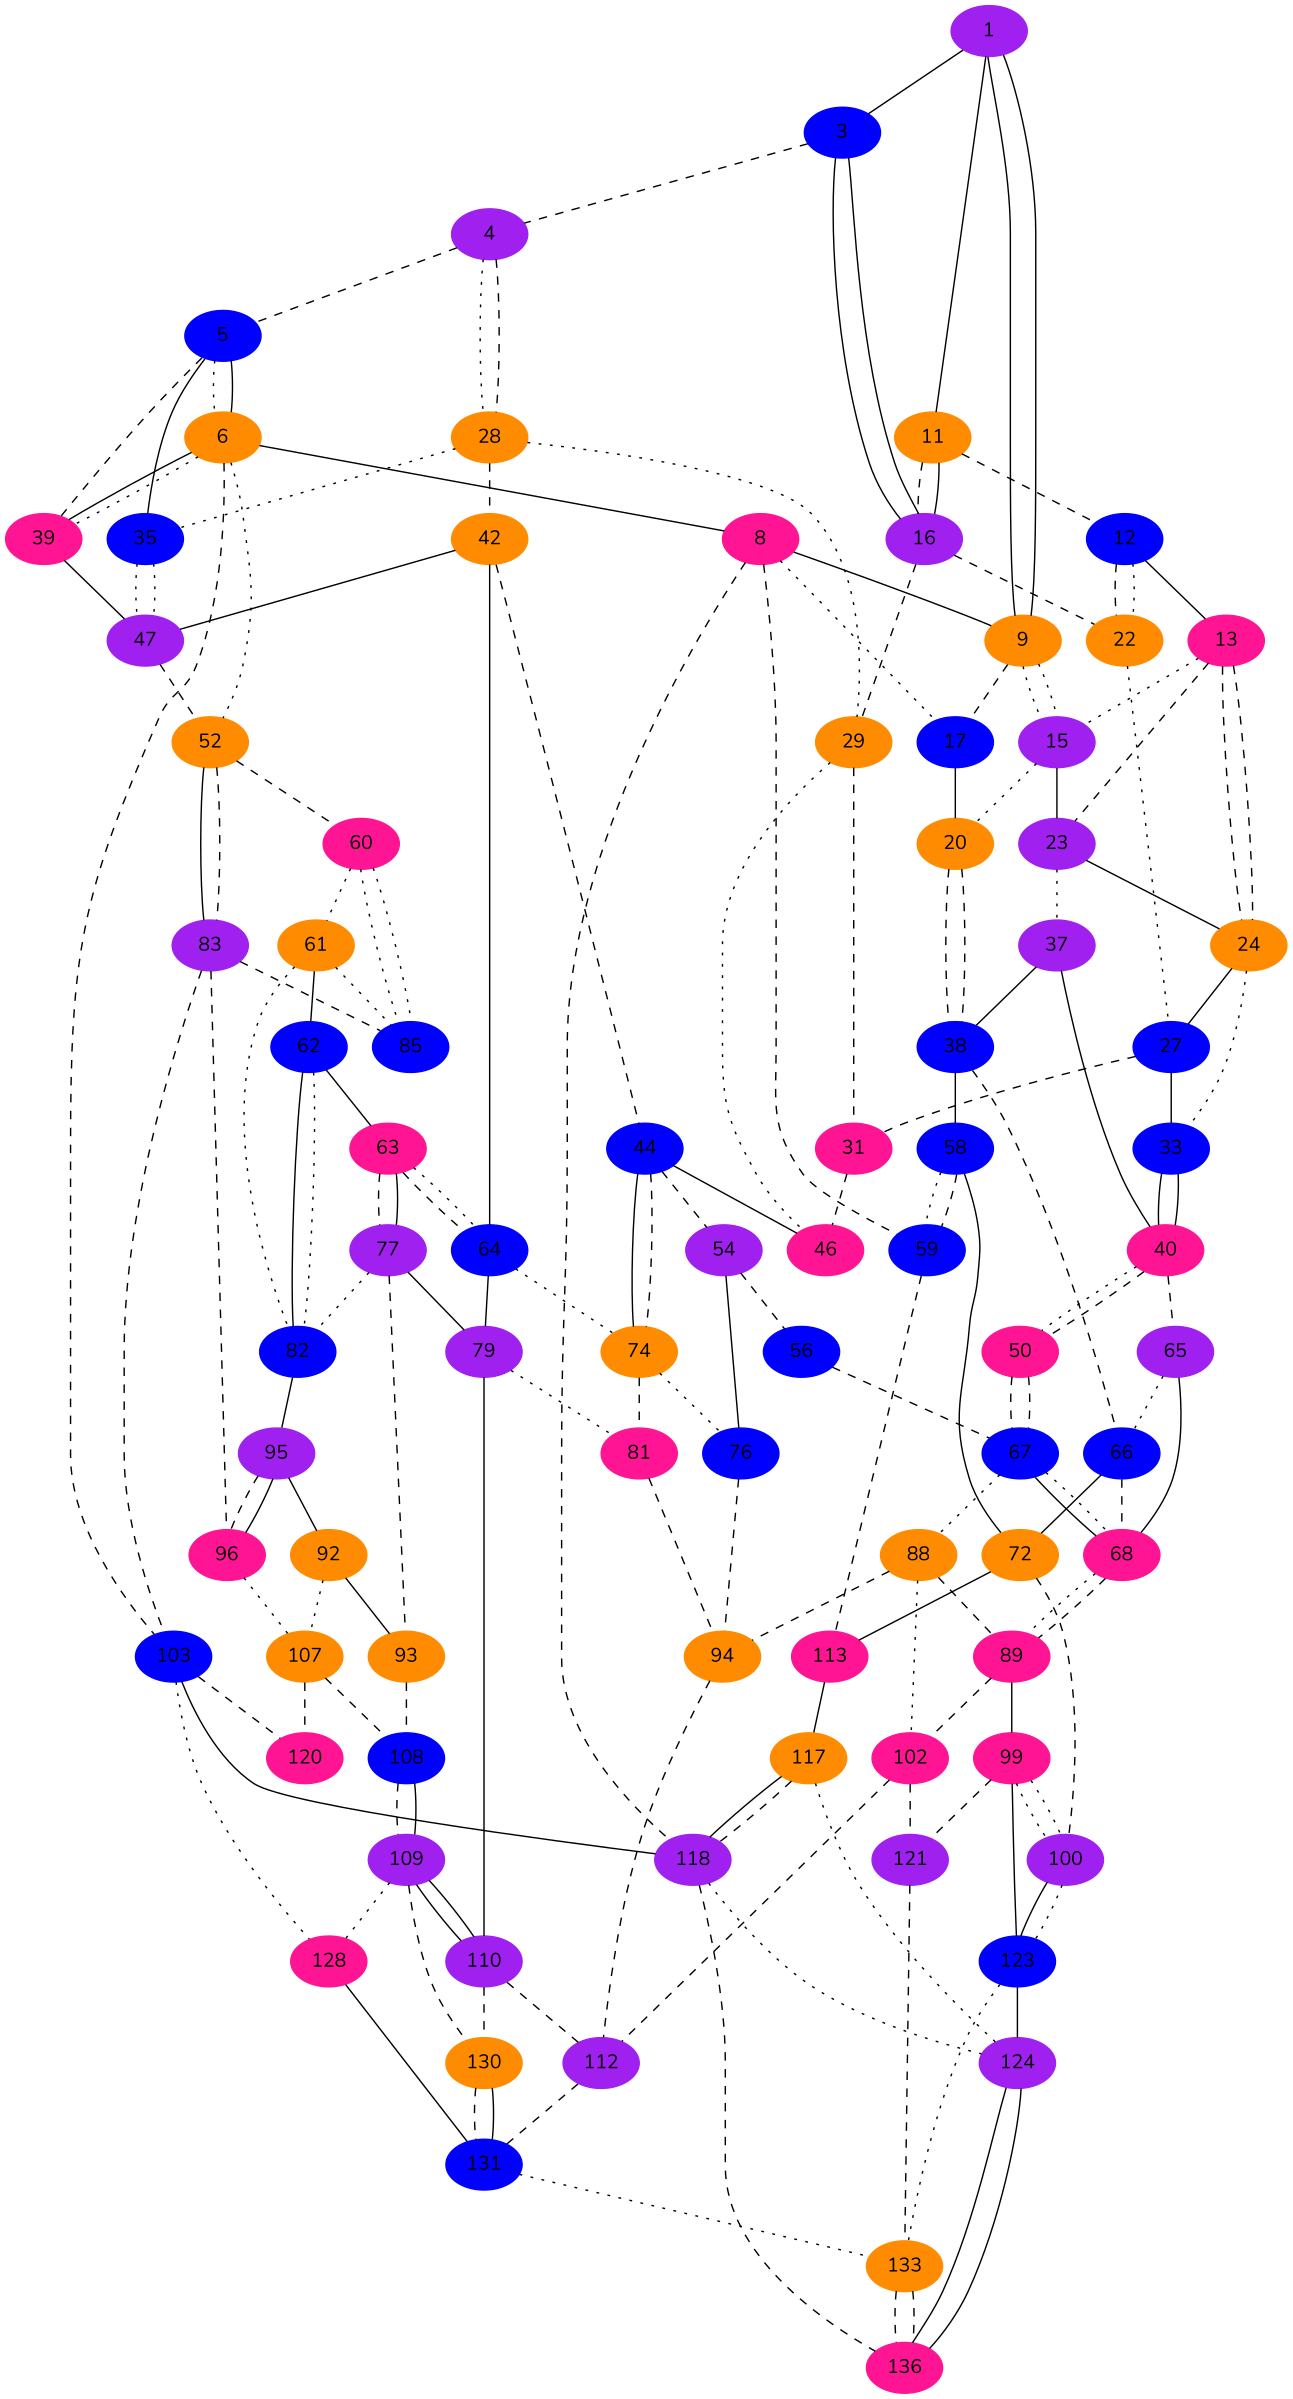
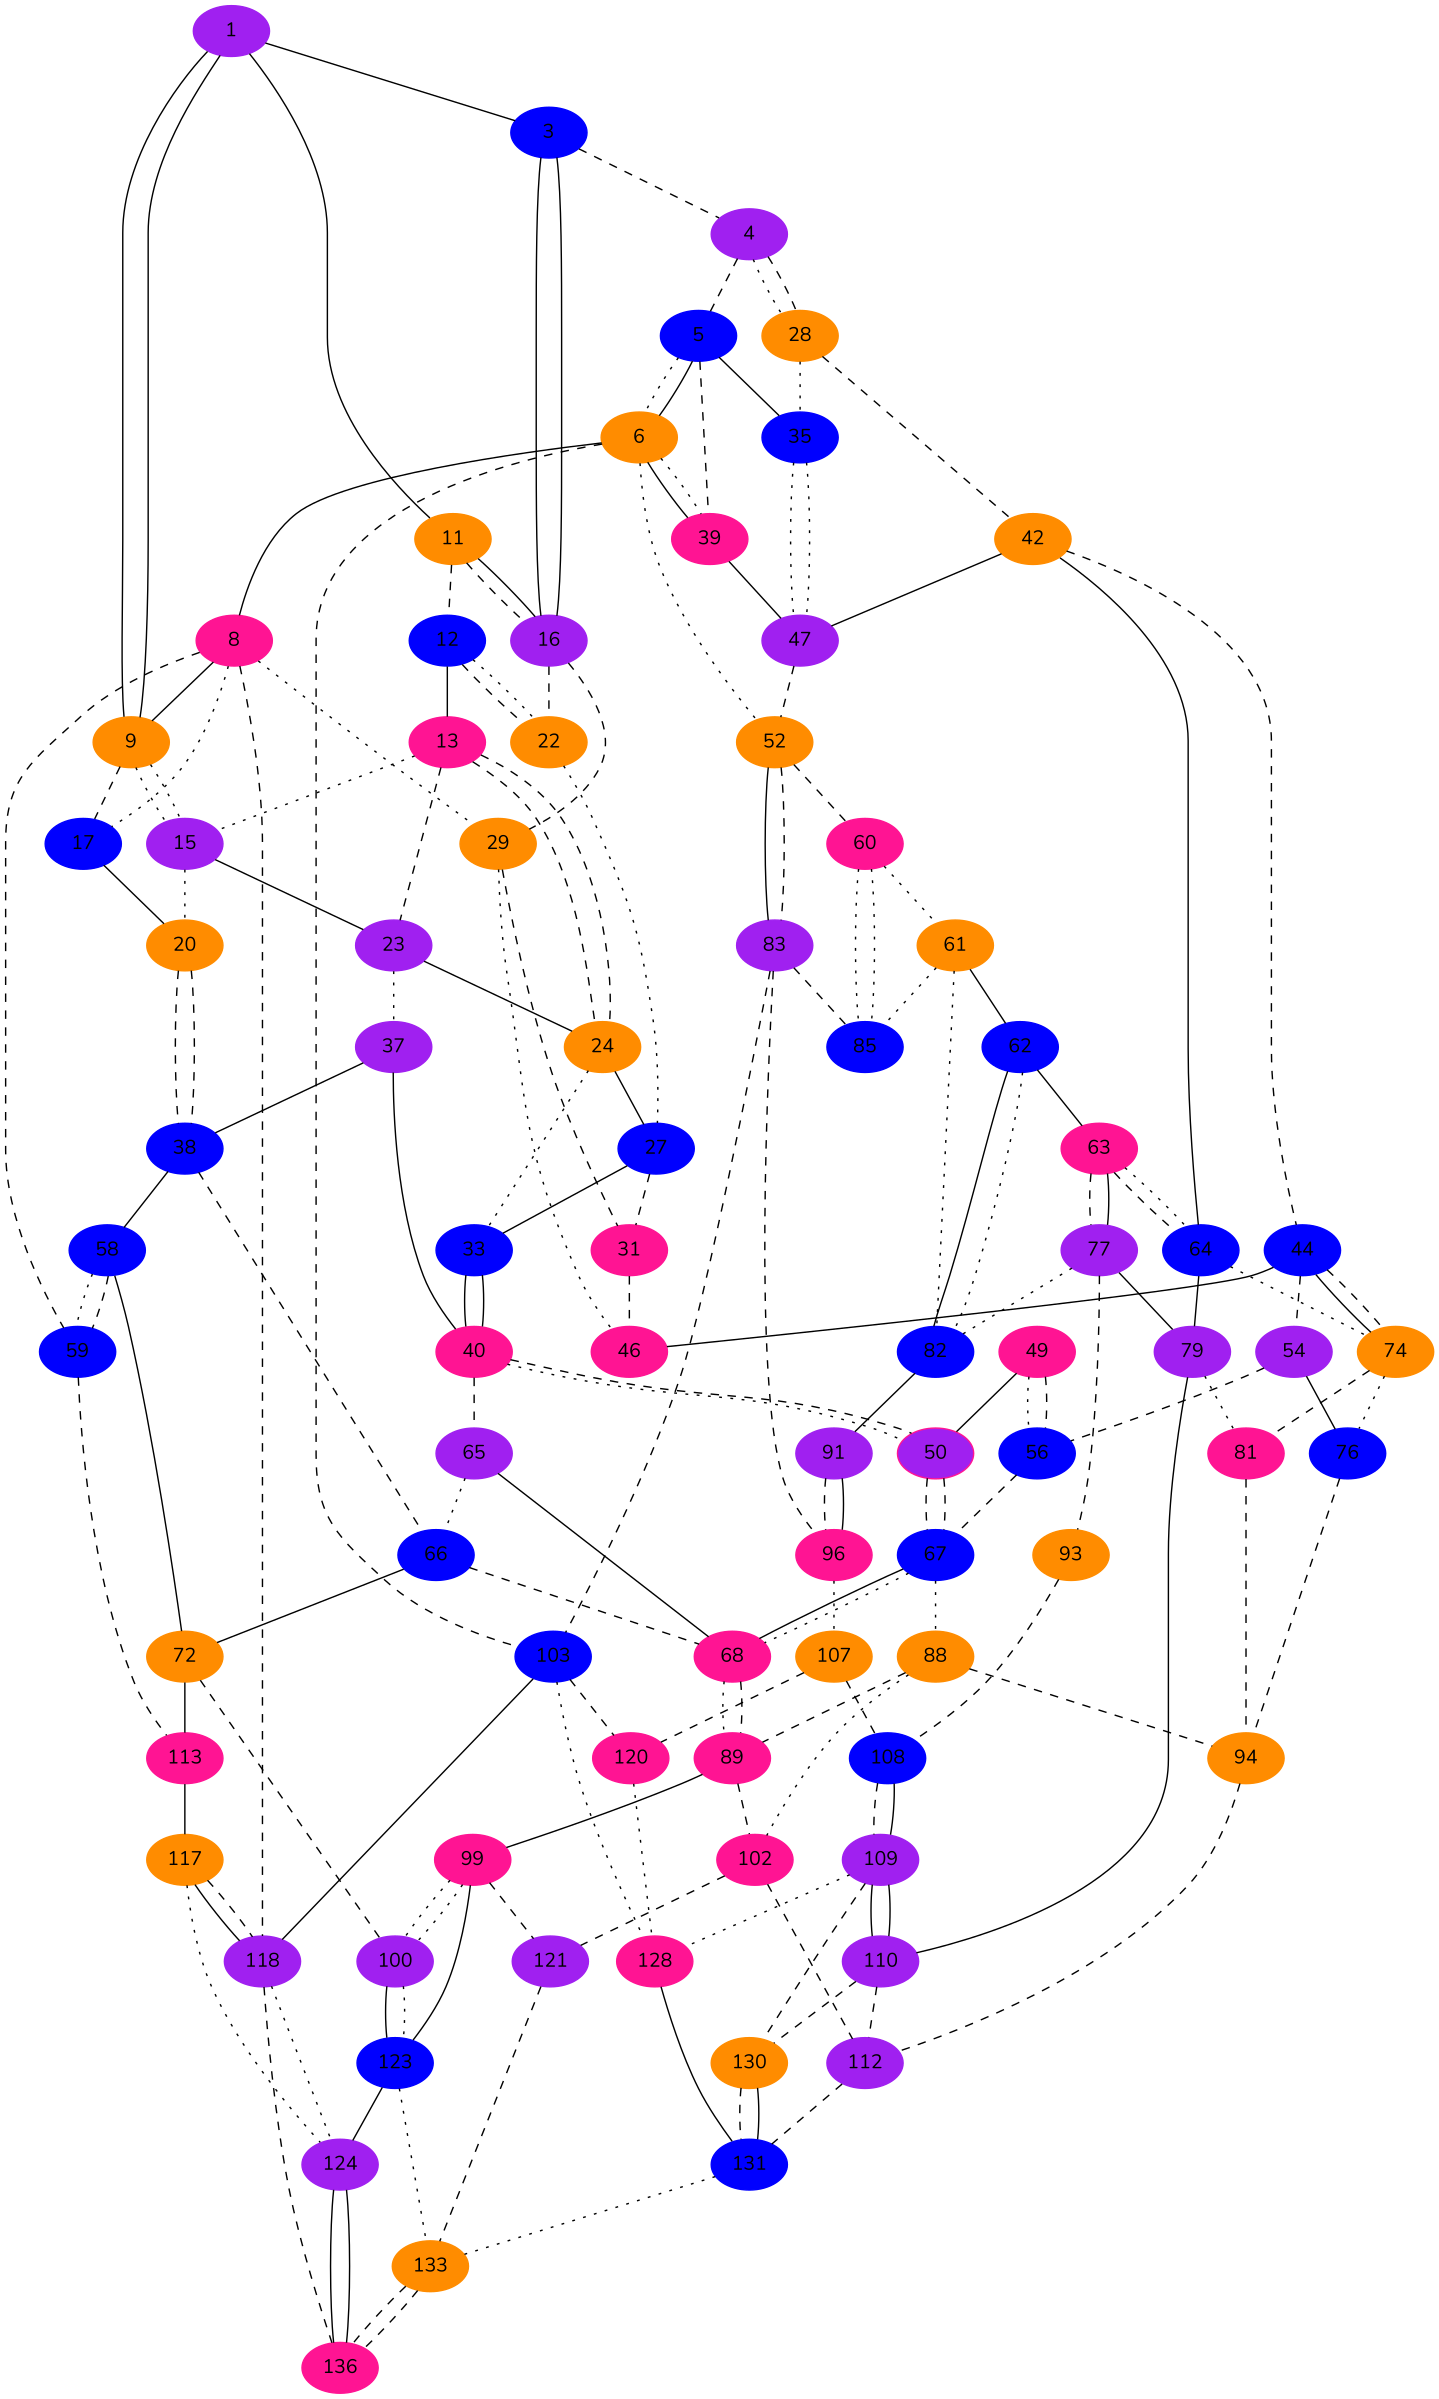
(777, 493) -> (365, 744)
(1020, 1352) -> (936, 1453)
none -> (1037, 1352)
(277, 1453) -> (834, 1453)
(329, 1555) -> none
none -> (643, 1860)
